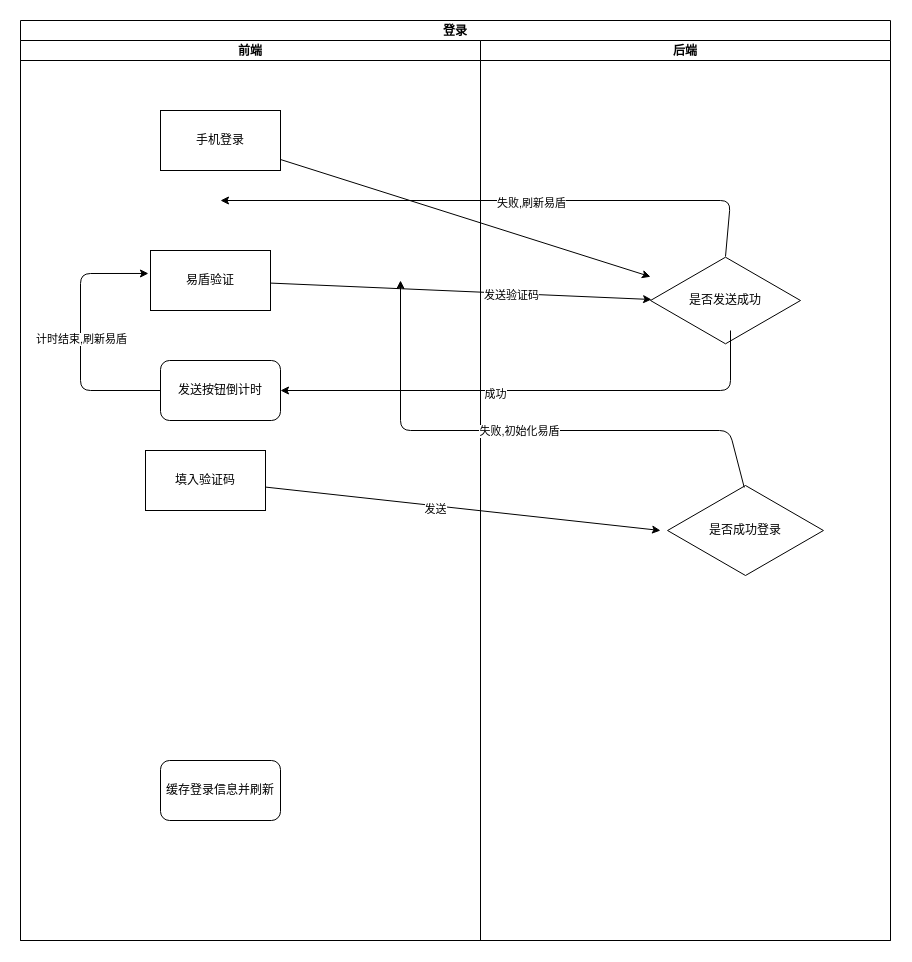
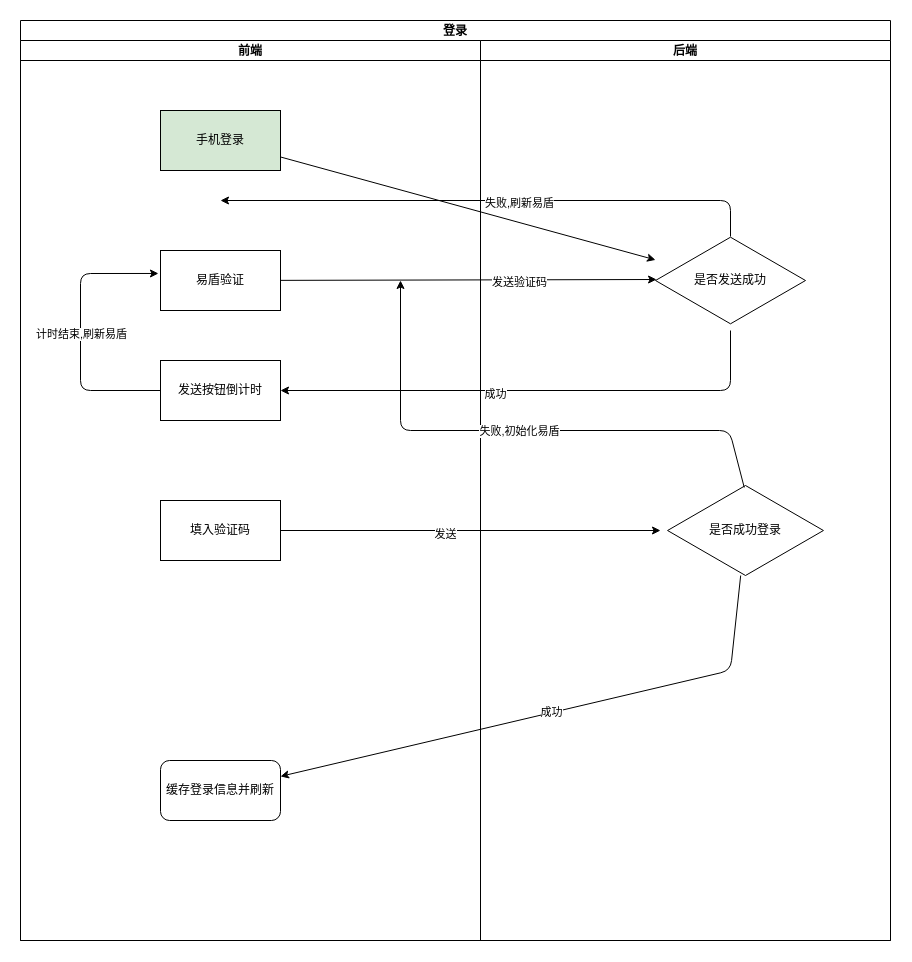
(221, 141) -> (221, 141)
(211, 281) -> (221, 281)
(726, 301) -> (731, 281)
(221, 391) -> (221, 391)
(206, 481) -> (221, 531)
none -> (550, 713)
